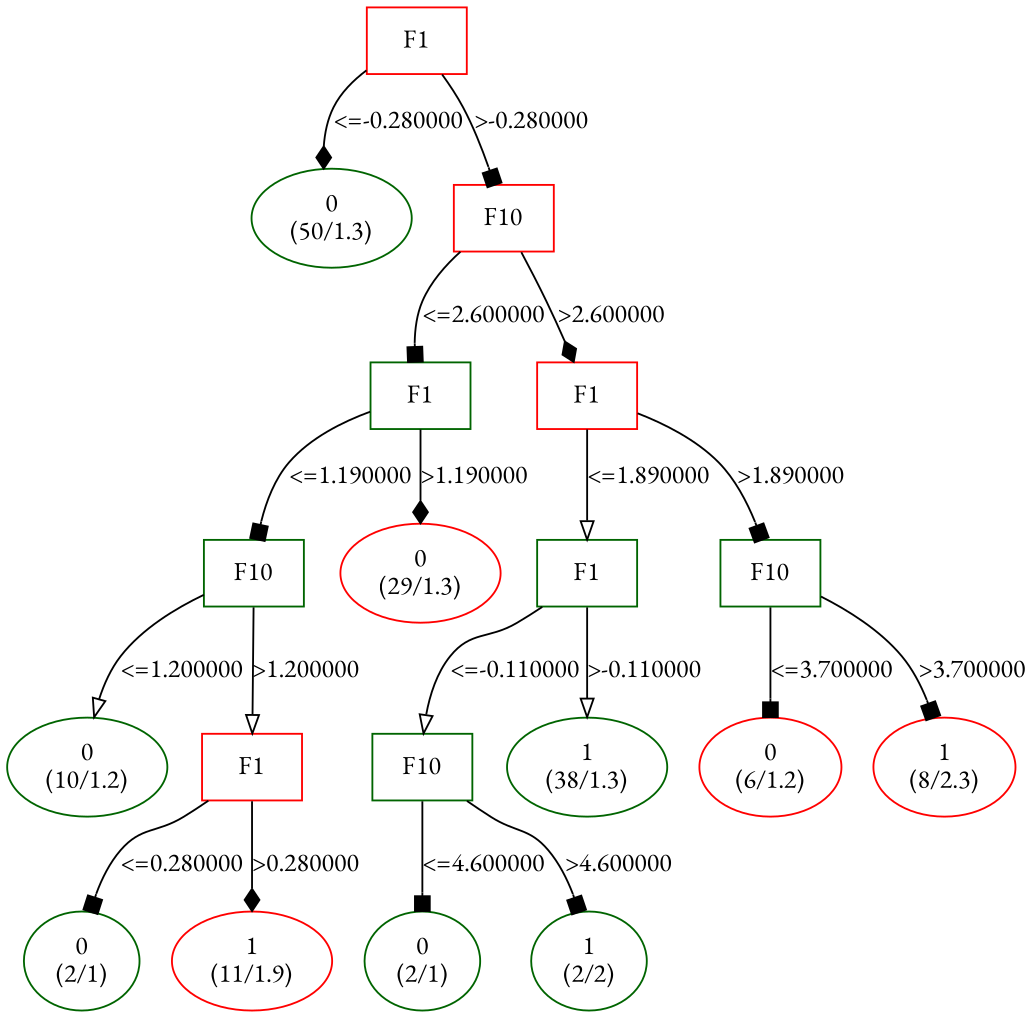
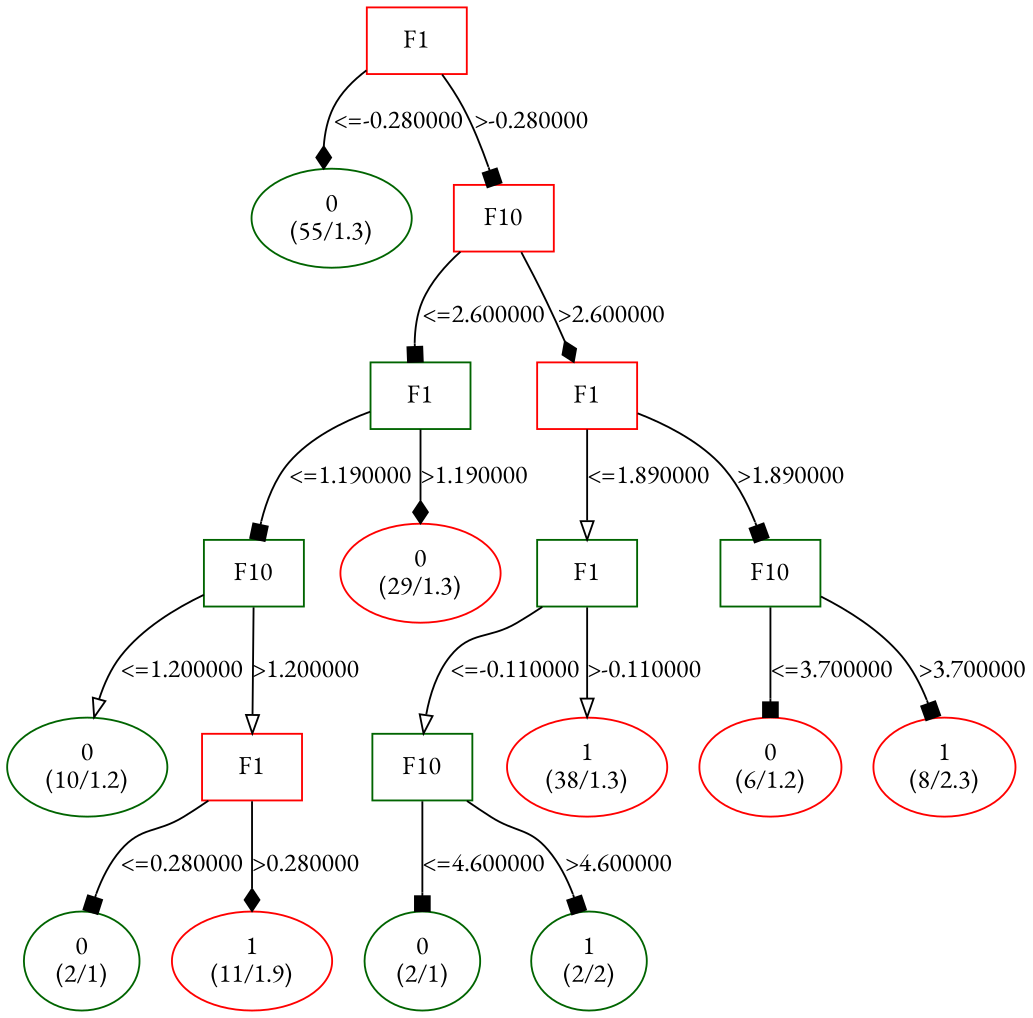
(332, 218) -> (332, 218)
(587, 767) -> (587, 767)
